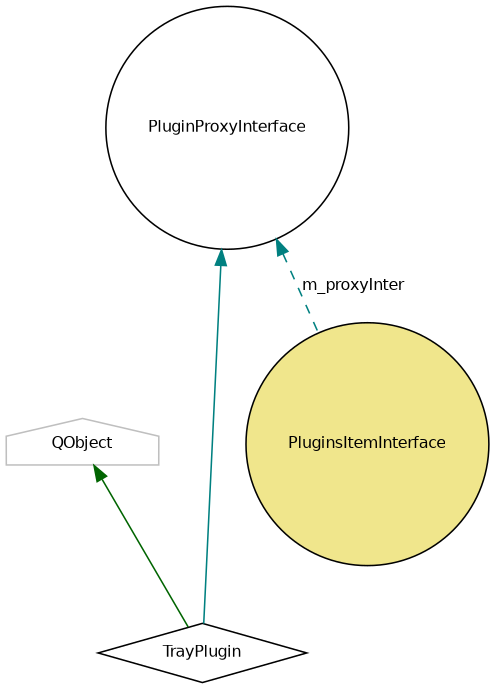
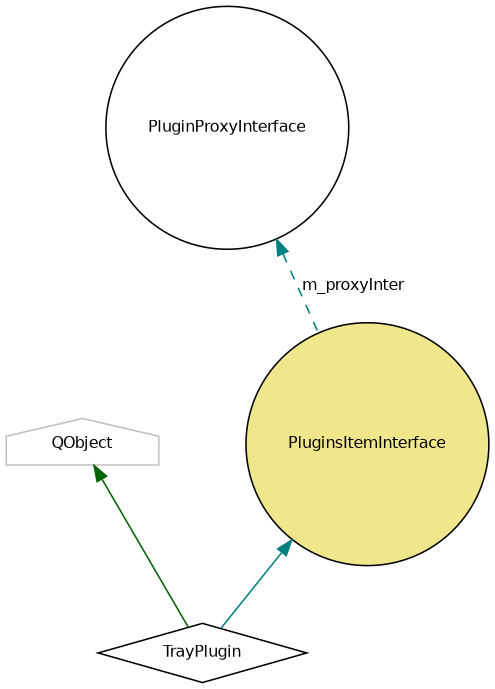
(212, 445) -> (251, 590)
